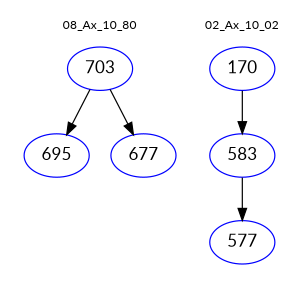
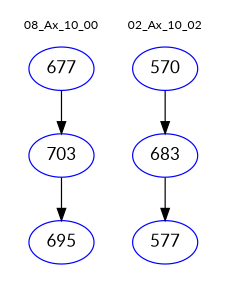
(100, 26) -> (61, 26)
(242, 69) -> (165, 69)
(119, 107) -> (61, 106)
(242, 156) -> (165, 156)
